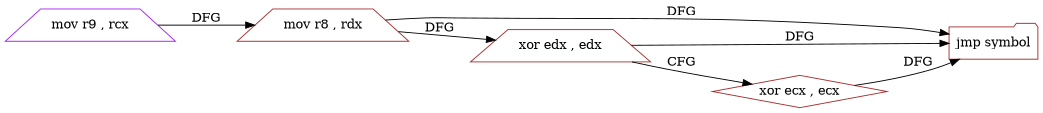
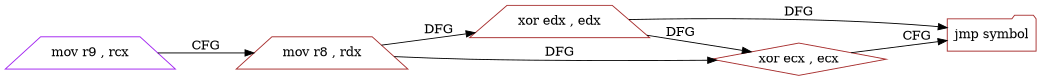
(206, 18) -> (206, 46)
(663, 19) -> (551, 60)
(681, 62) -> (680, 33)
(918, 62) -> (917, 36)
